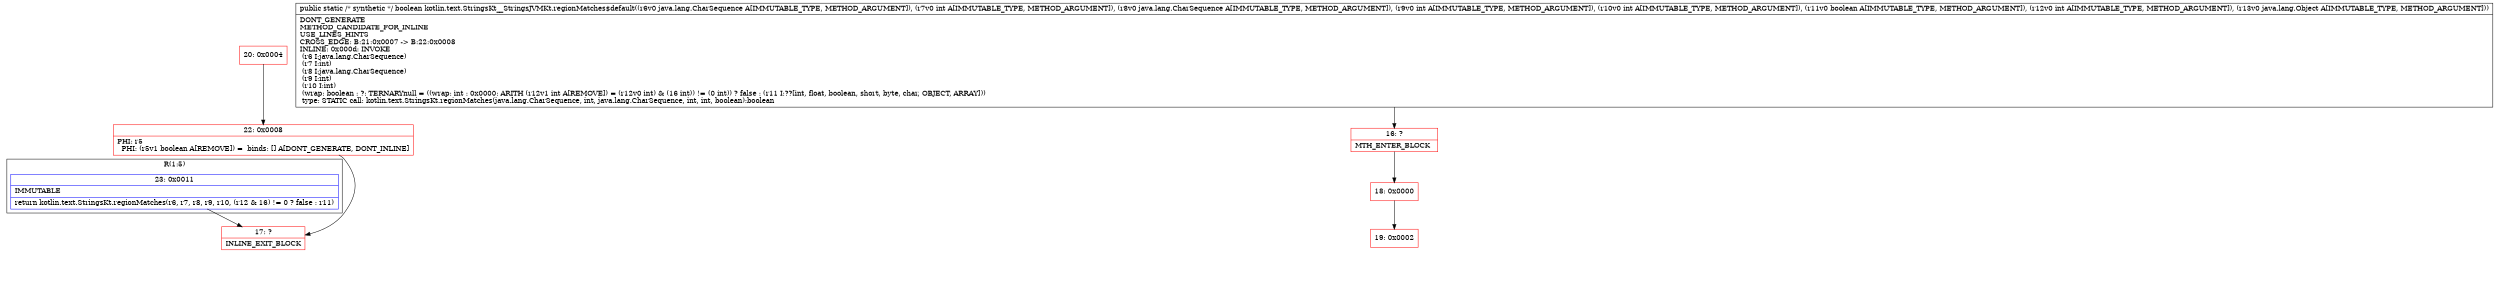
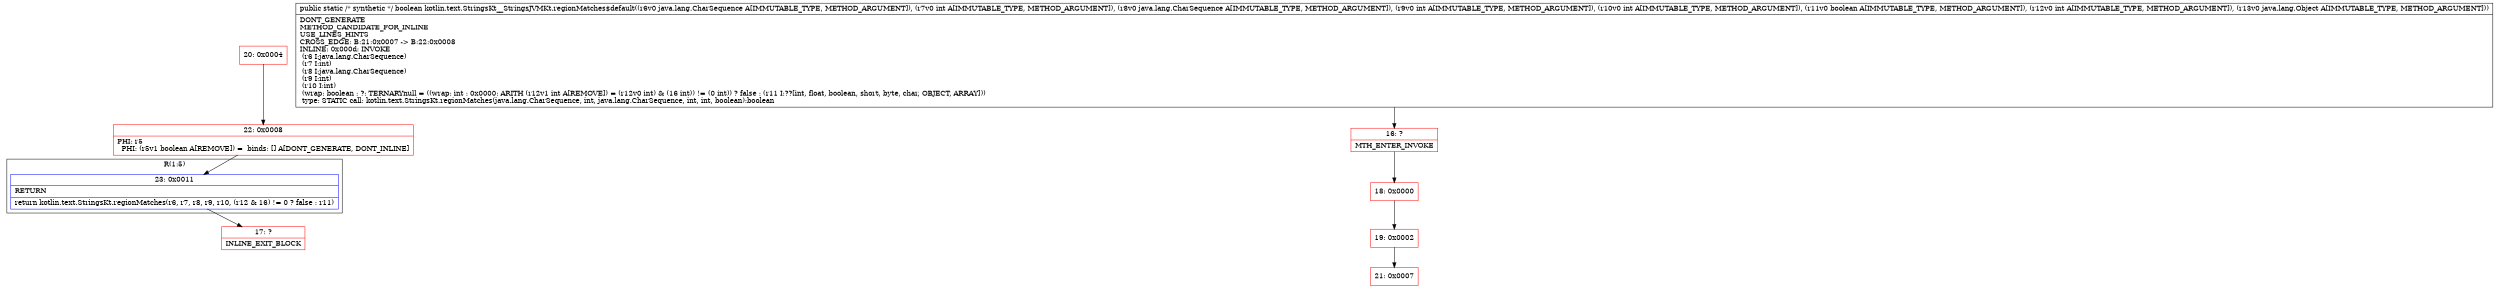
(1393, 146) -> (1394, 146)
(38, 191) -> (31, 191)
(351, 202) -> (223, 164)
none -> (1394, 277)
